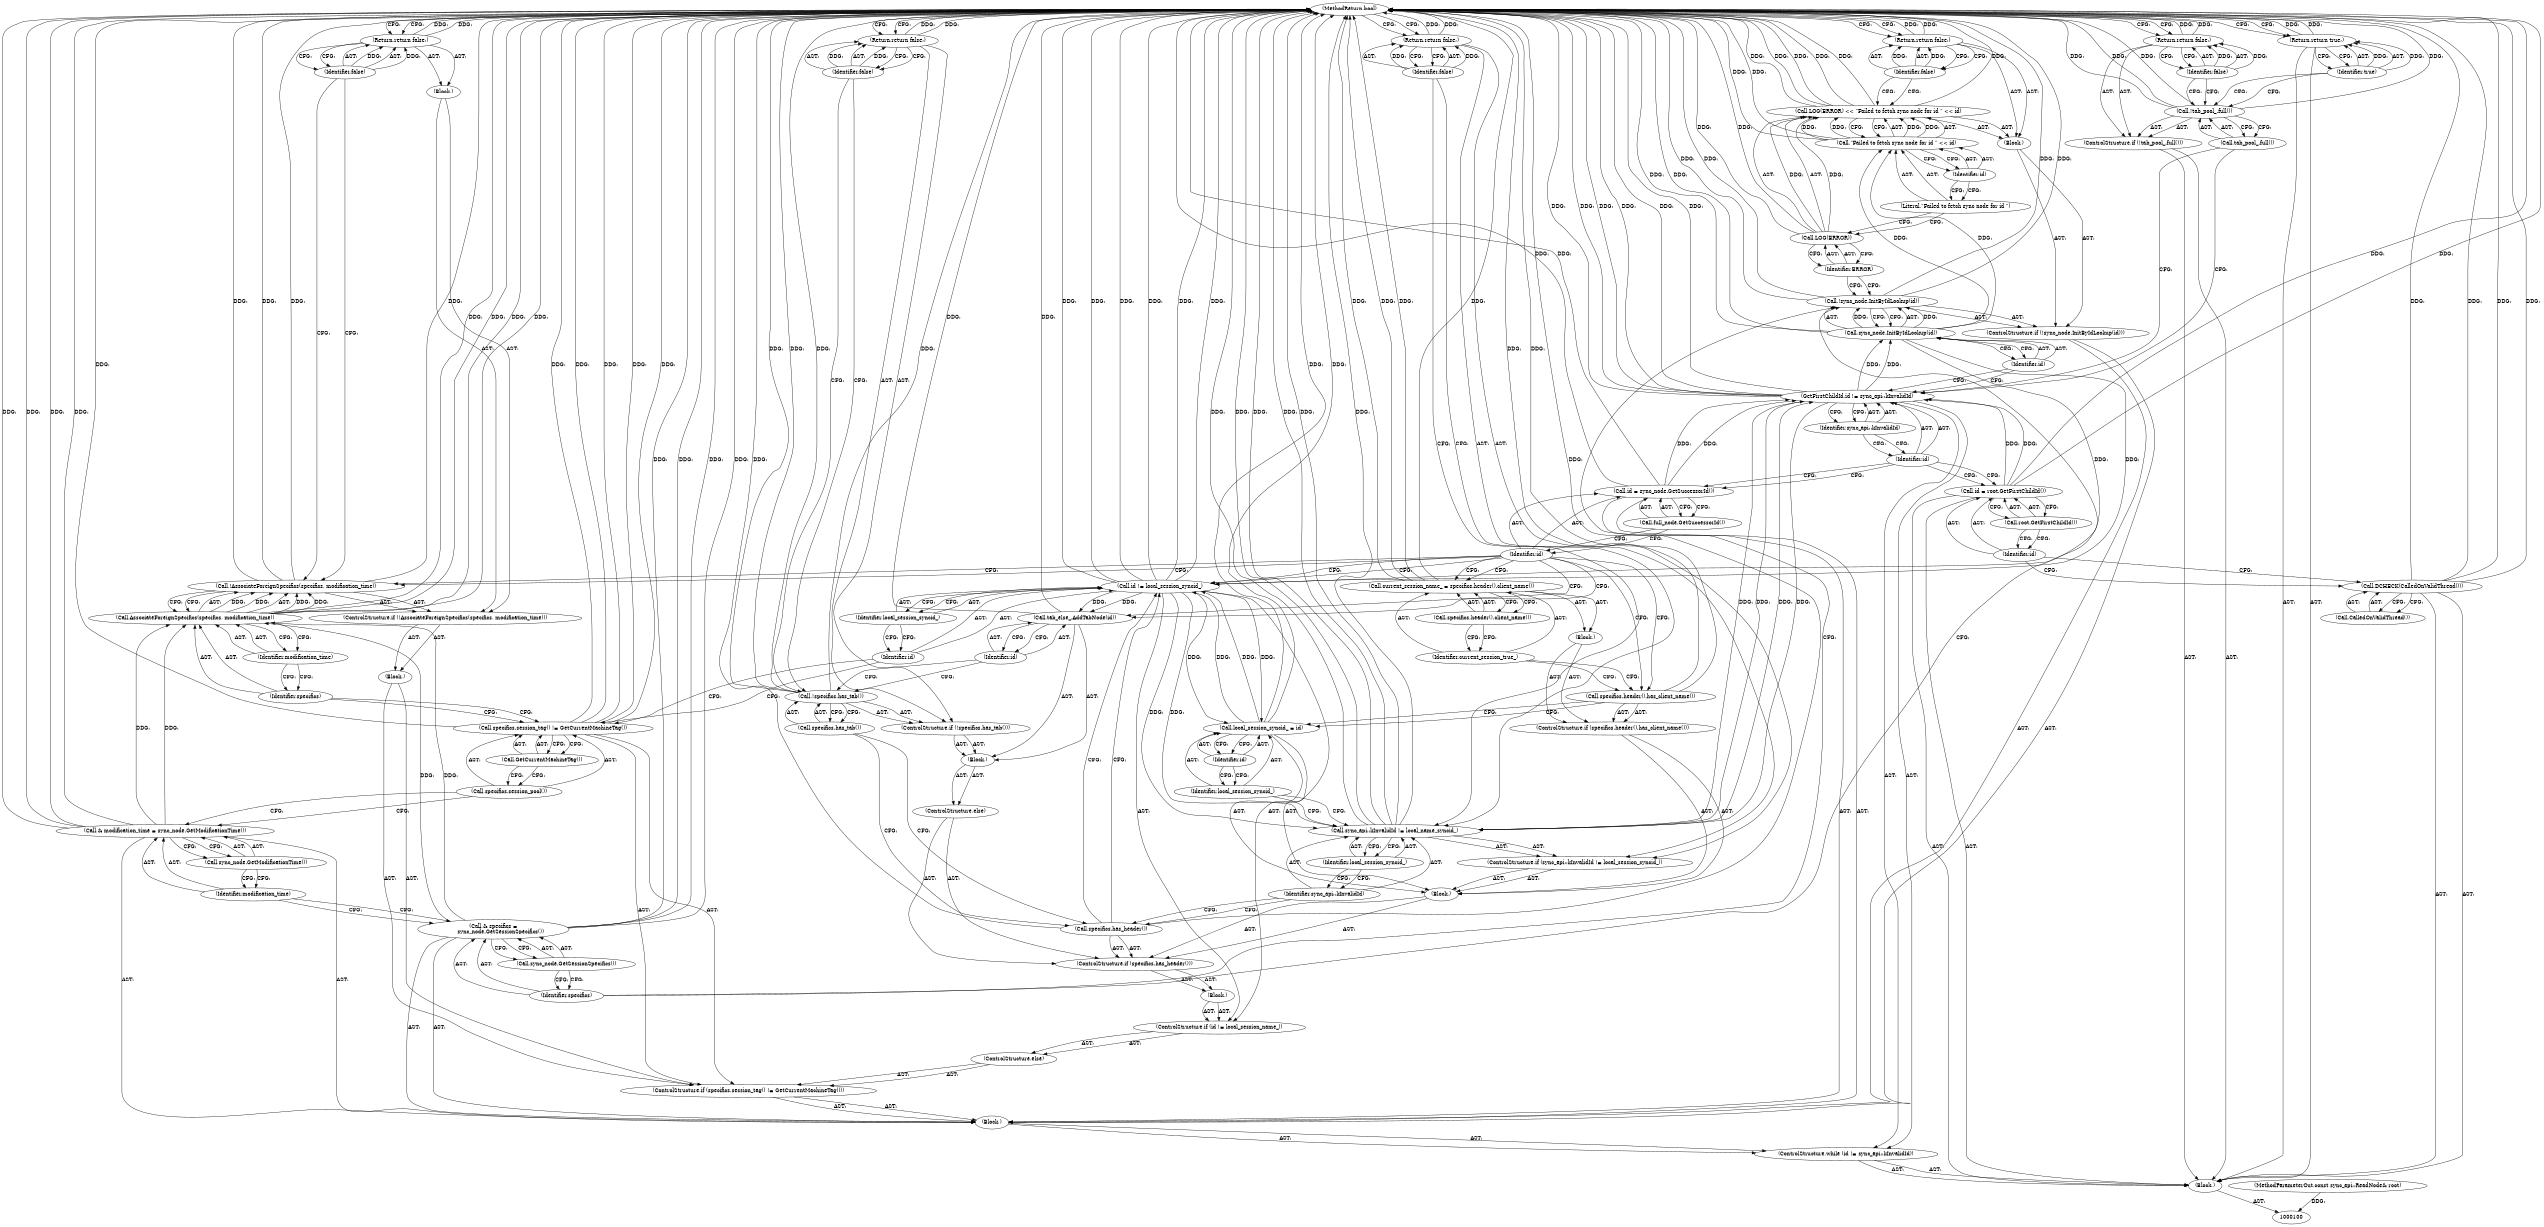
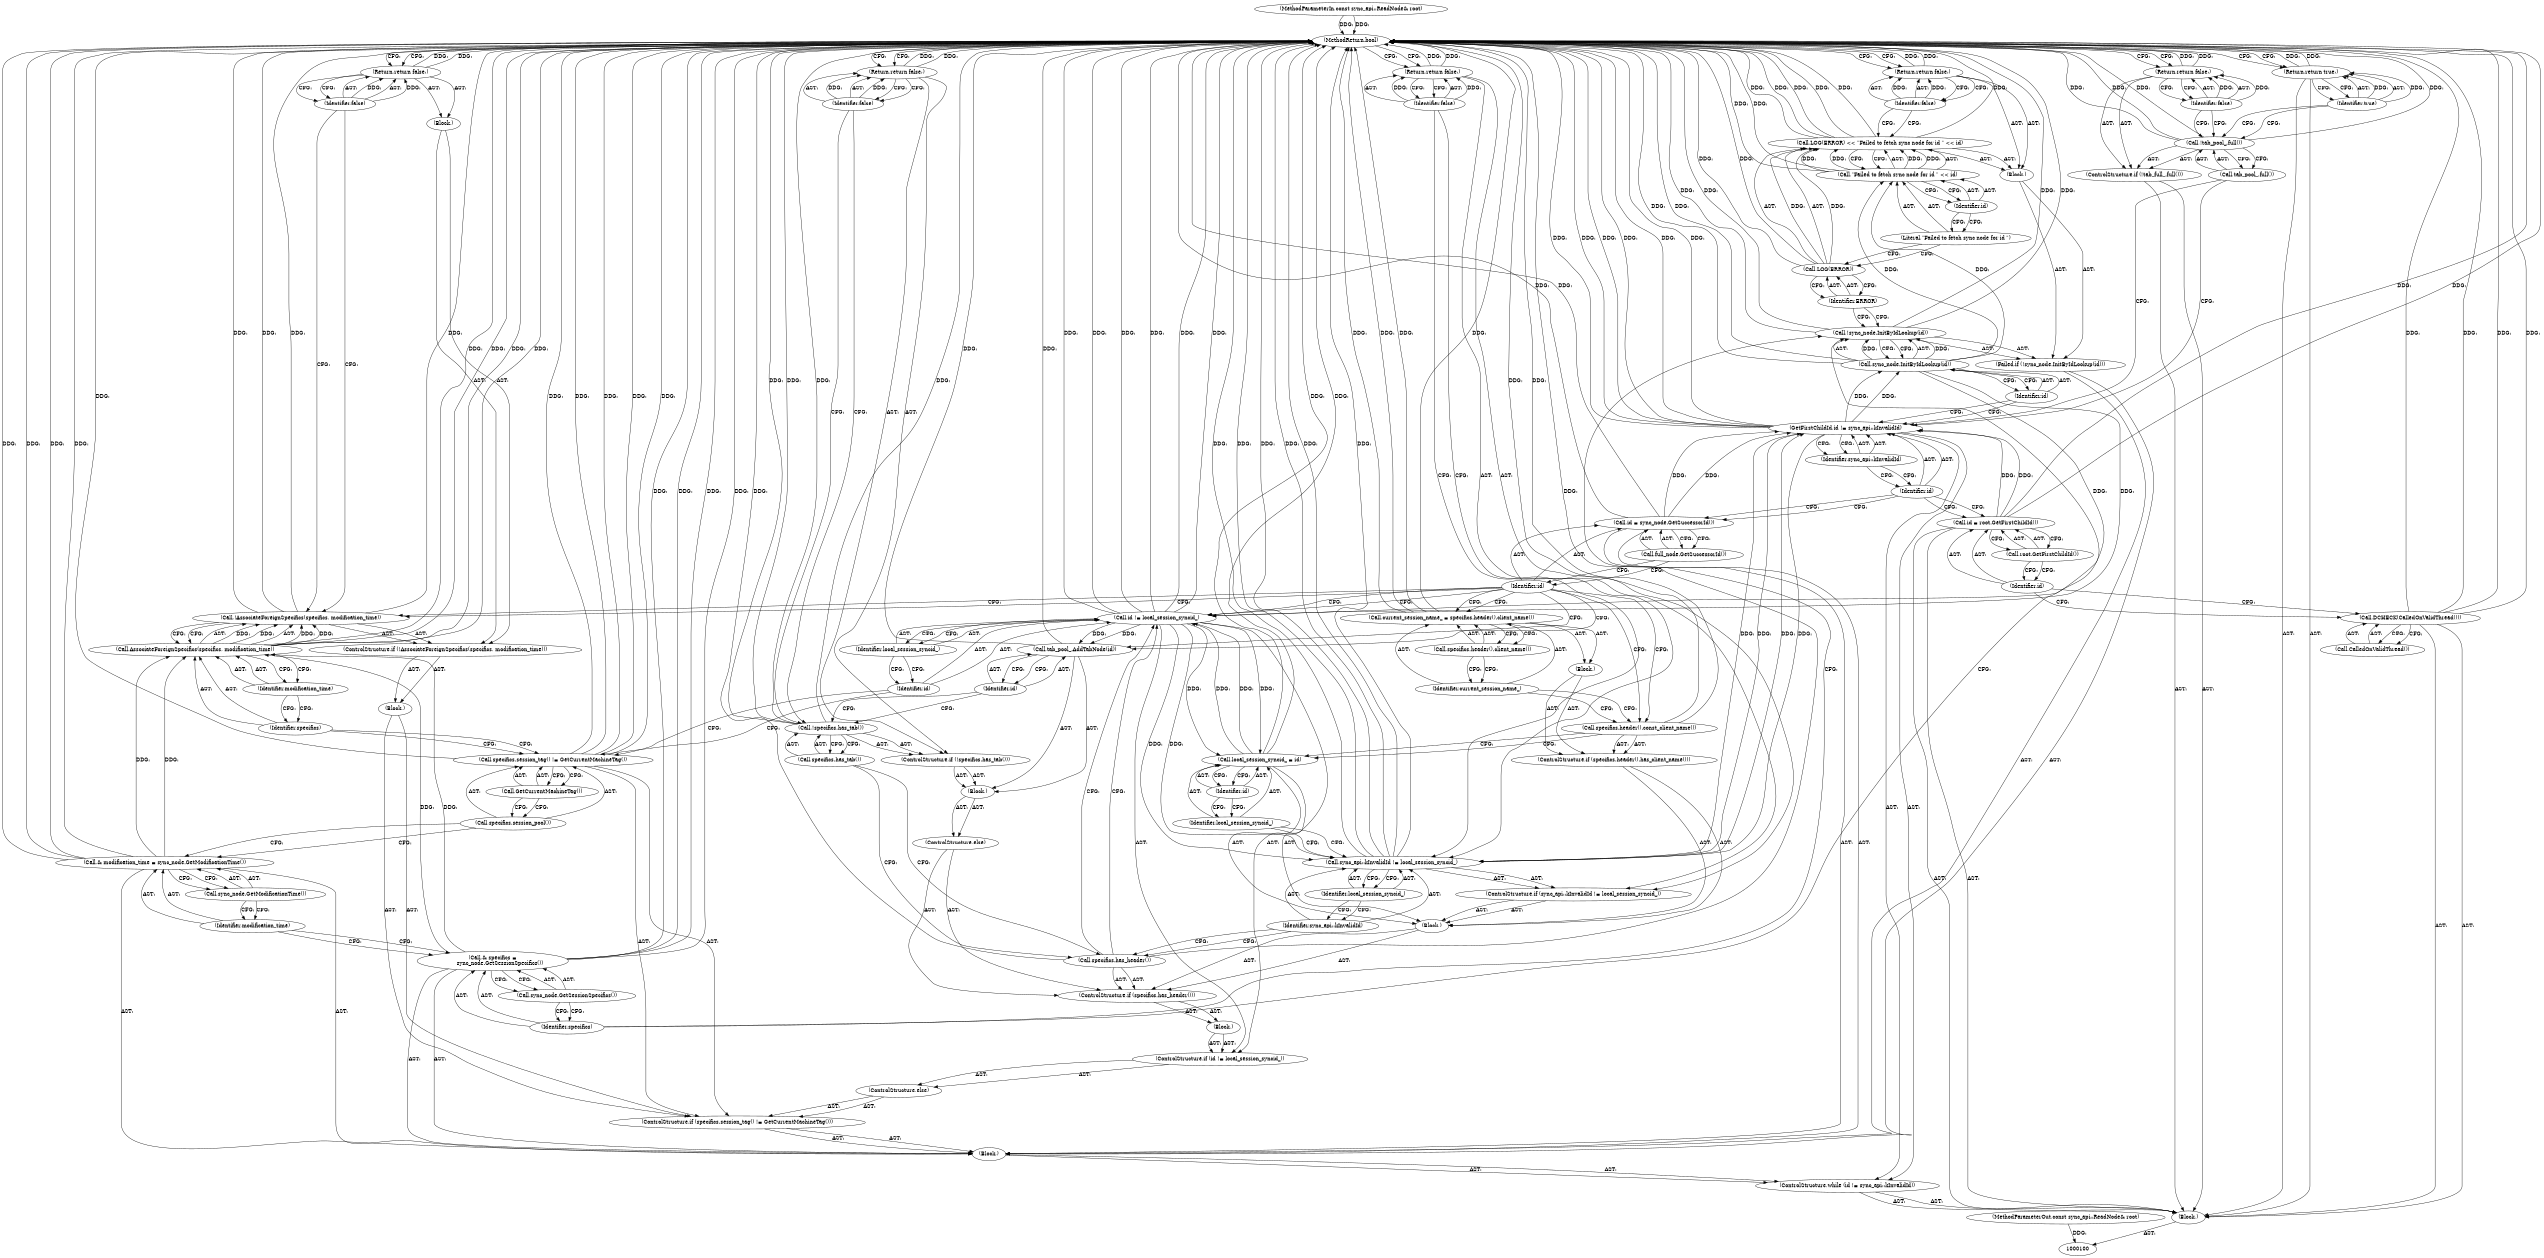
none -> (1351, 9)
(2133, 143) -> (2135, 175)
(2056, 333) -> (2051, 365)
(1075, 618) -> (1075, 650)
(1475, 658) -> (1477, 689)
(1641, 697) -> (1639, 729)
(1395, 831) -> (1392, 863)
(1219, 1028) -> (1220, 1059)
